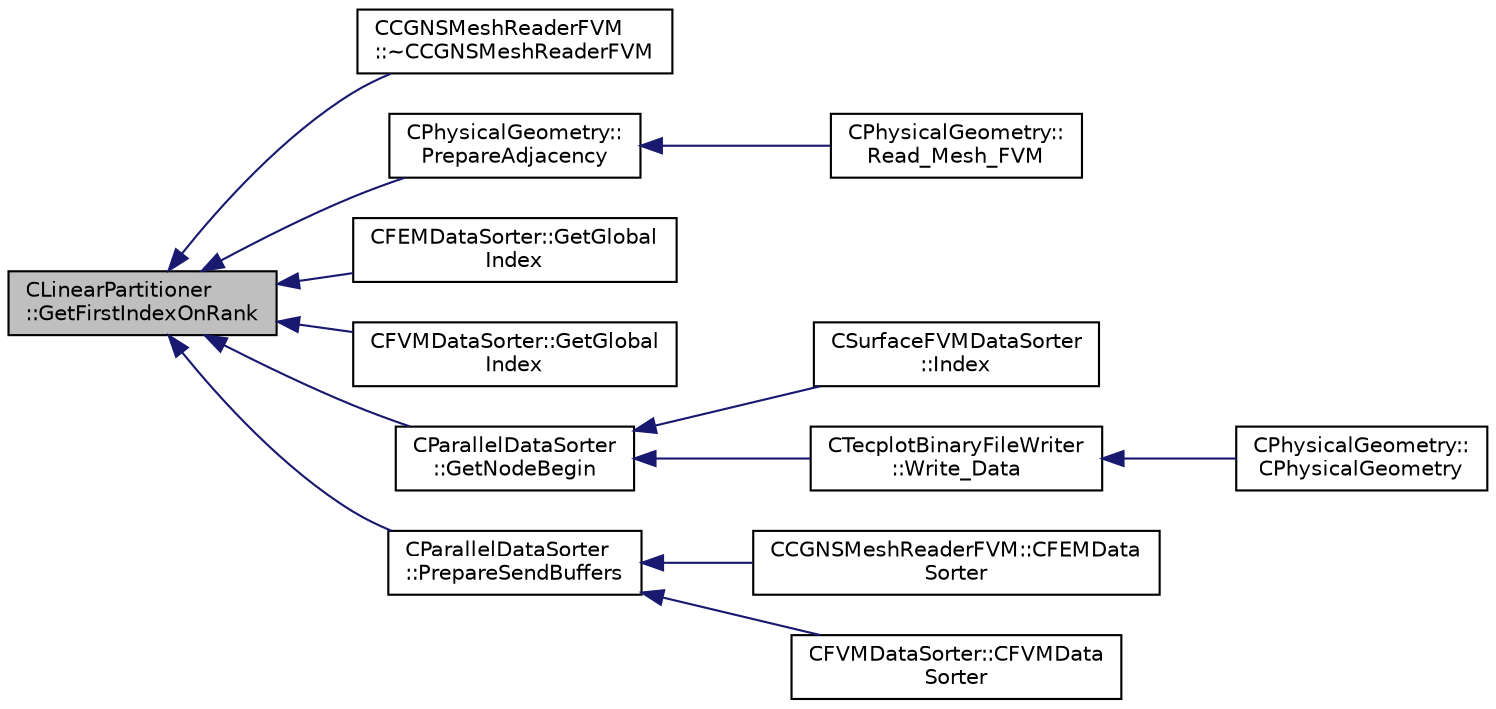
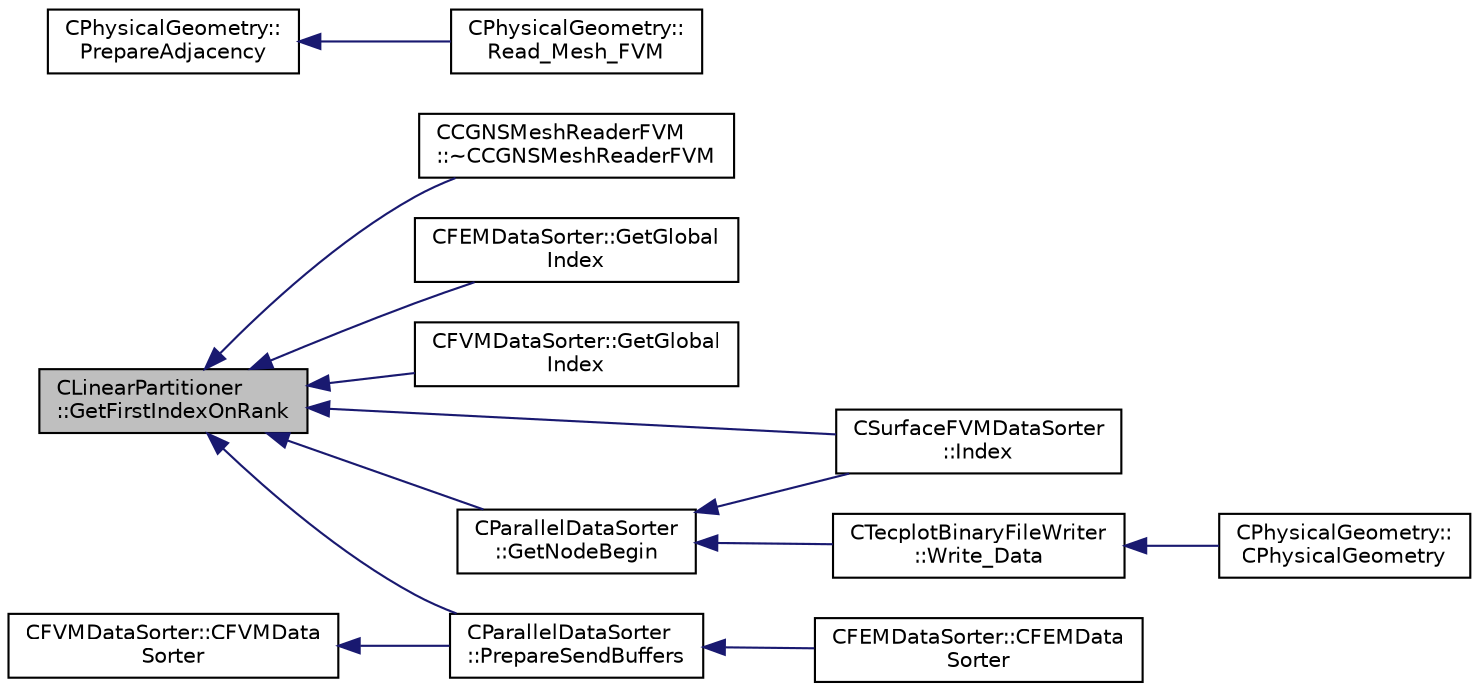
(311, 215) -> (583, 422)
(956, 563) -> (979, 650)
(742, 616) -> (405, 646)
